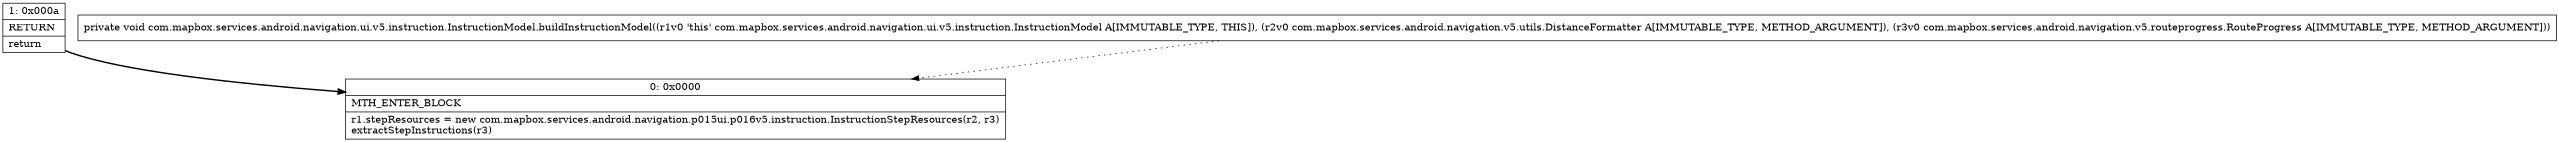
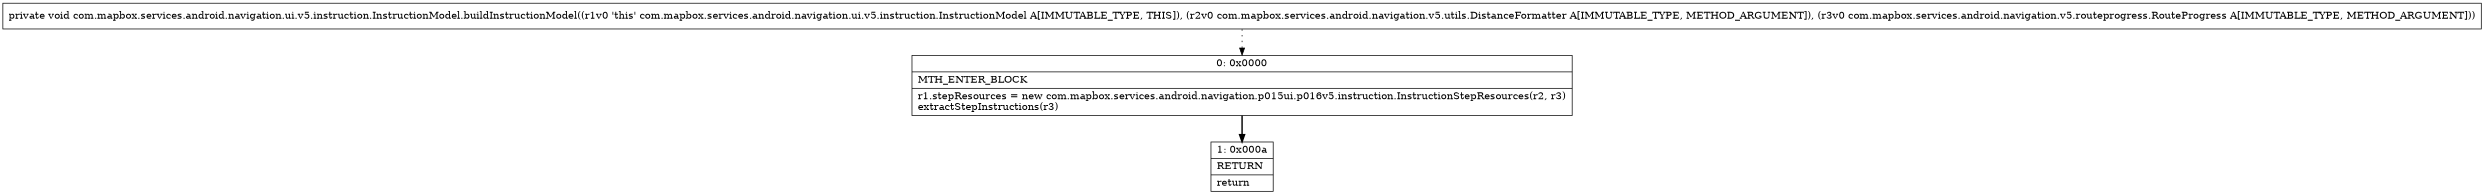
(200, 78) -> (1242, 125)
